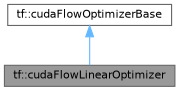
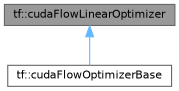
(90, 51) -> (90, 51)
